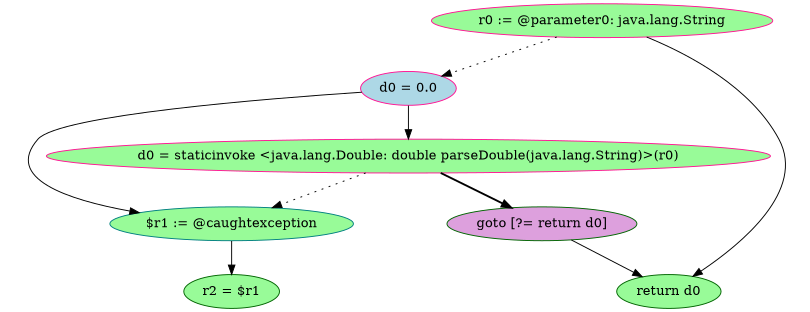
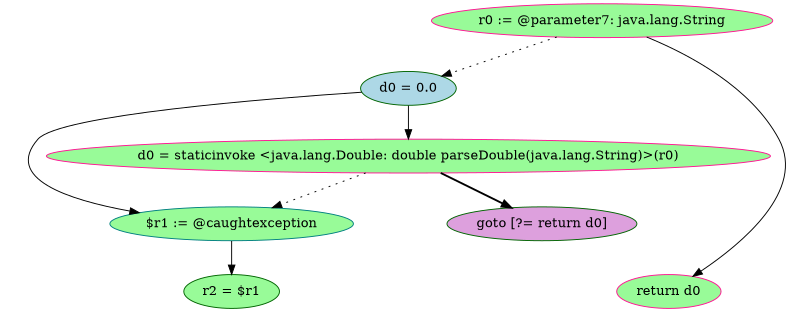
(602, 21) -> (602, 21)
(408, 88) -> (408, 88)
(603, 256) -> none
(669, 291) -> (669, 291)
